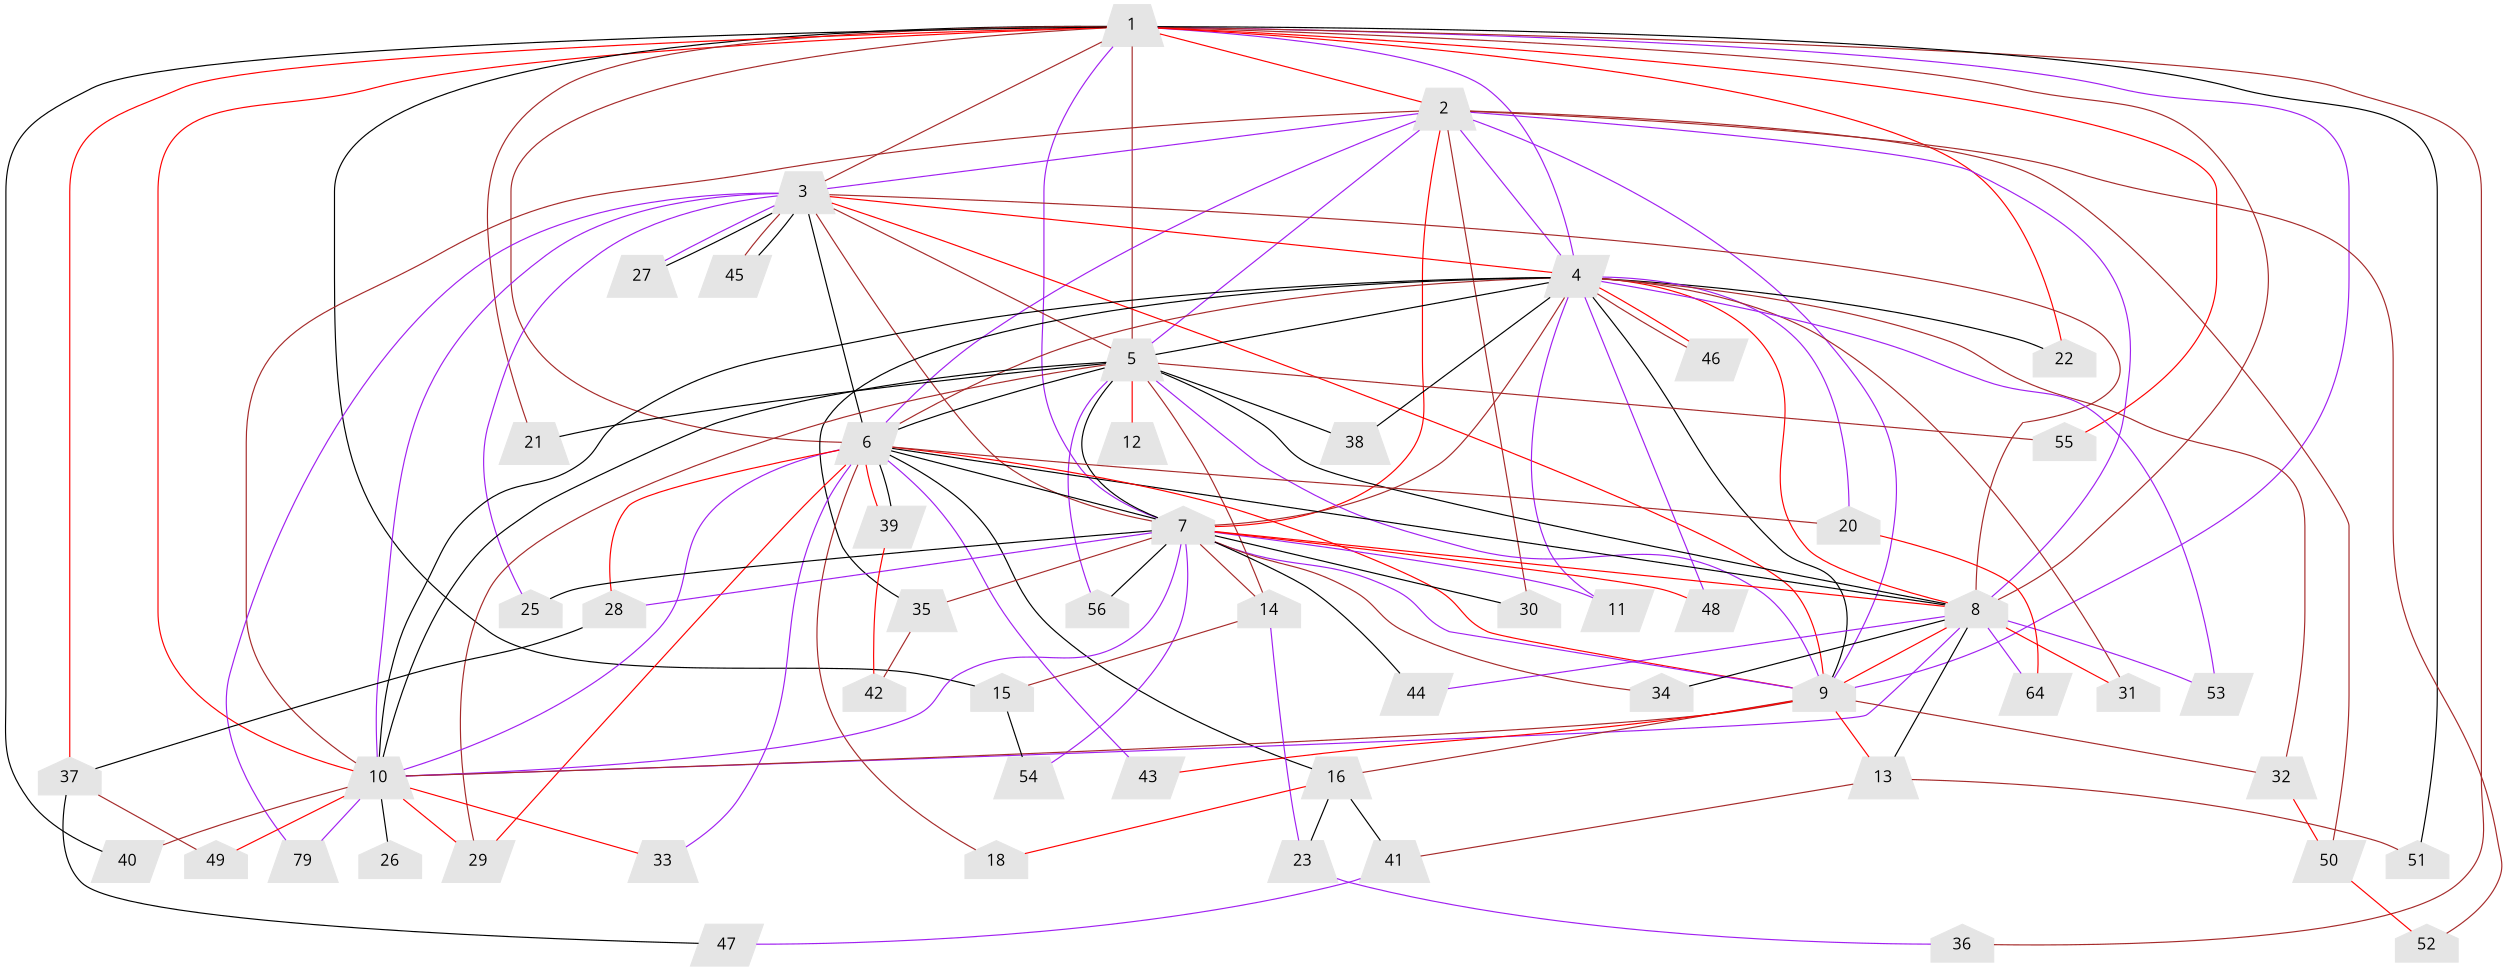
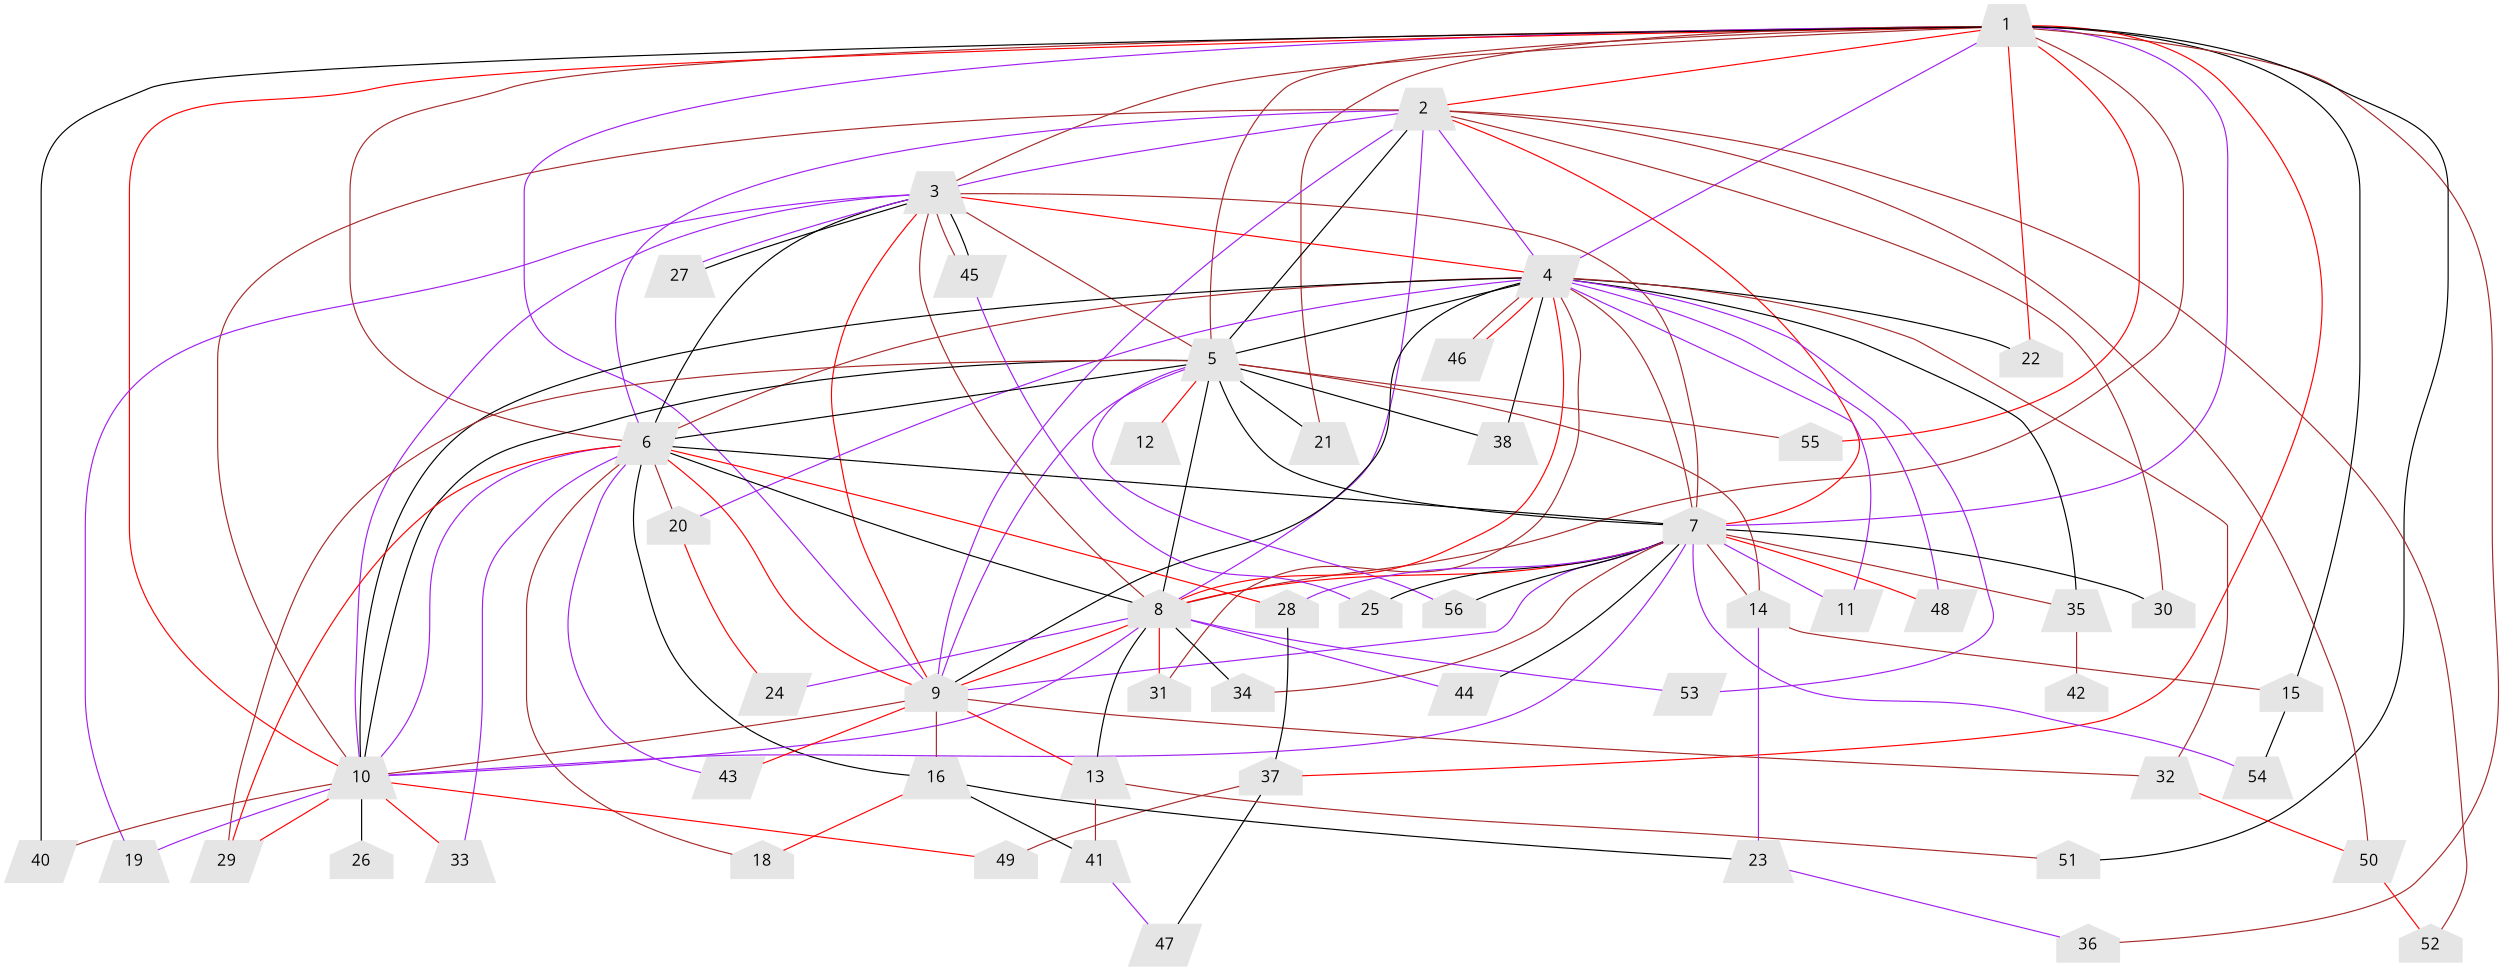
(1286, 237) -> (1318, 234)
(529, 322) -> (1113, 514)
(890, 527) -> none
(2036, 694) -> (775, 694)
(303, 862) -> (134, 862)
